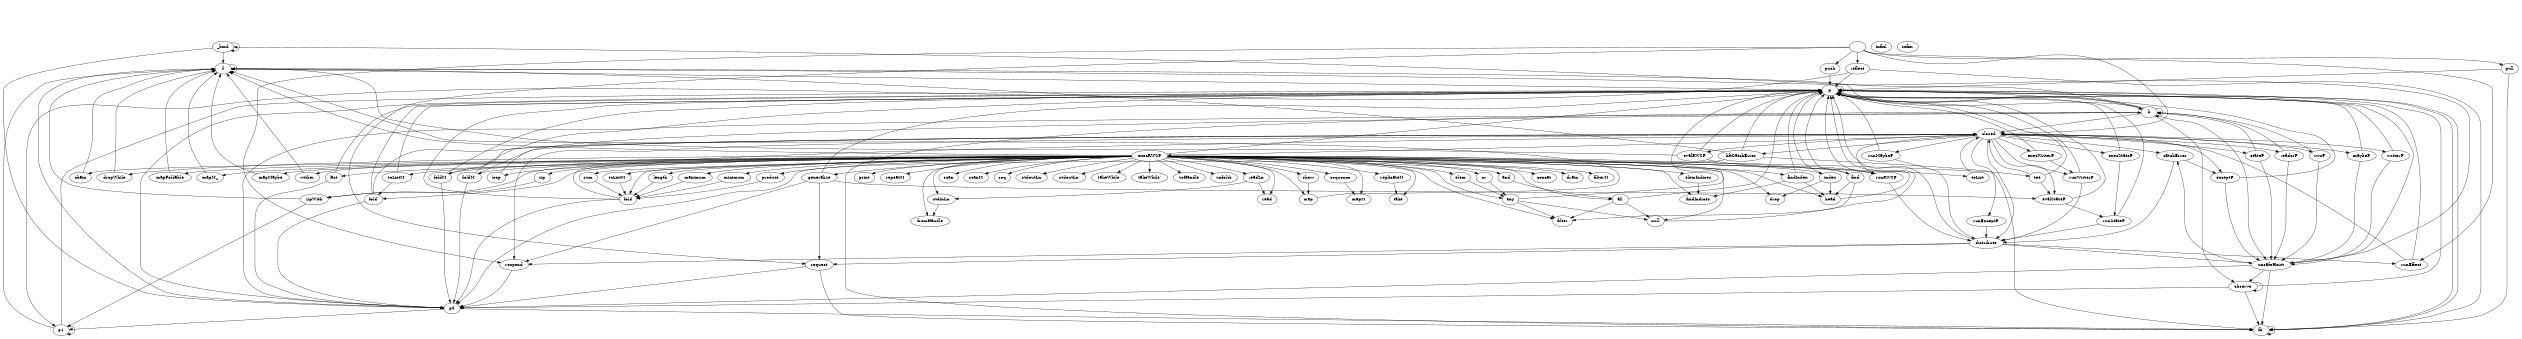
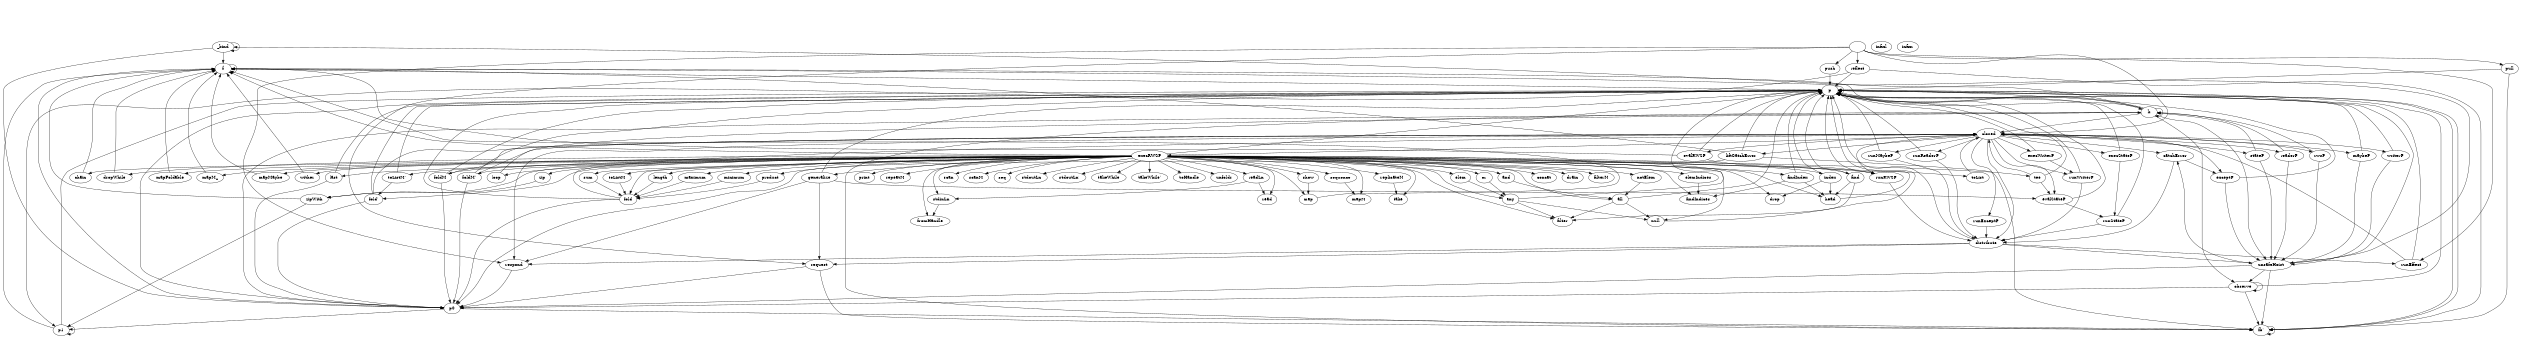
none -> (1926, 156)
none -> (1646, 178)
